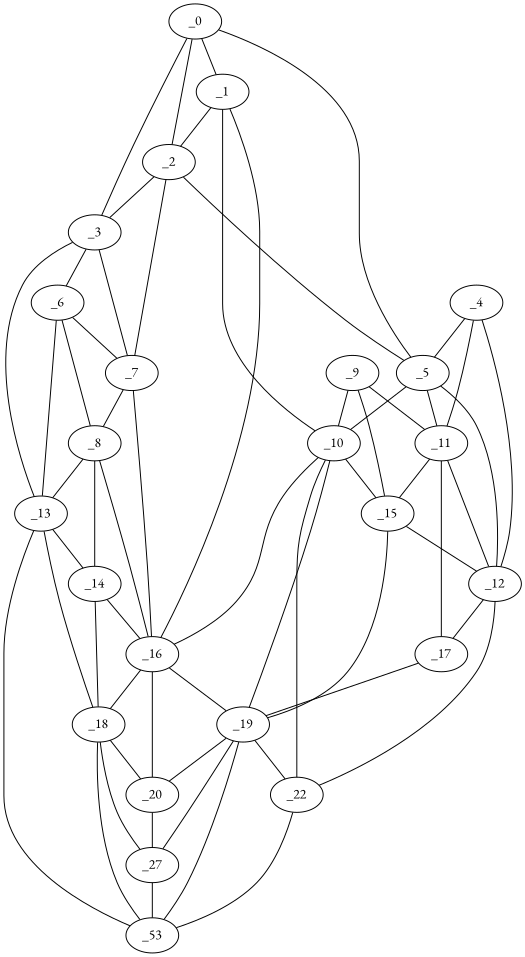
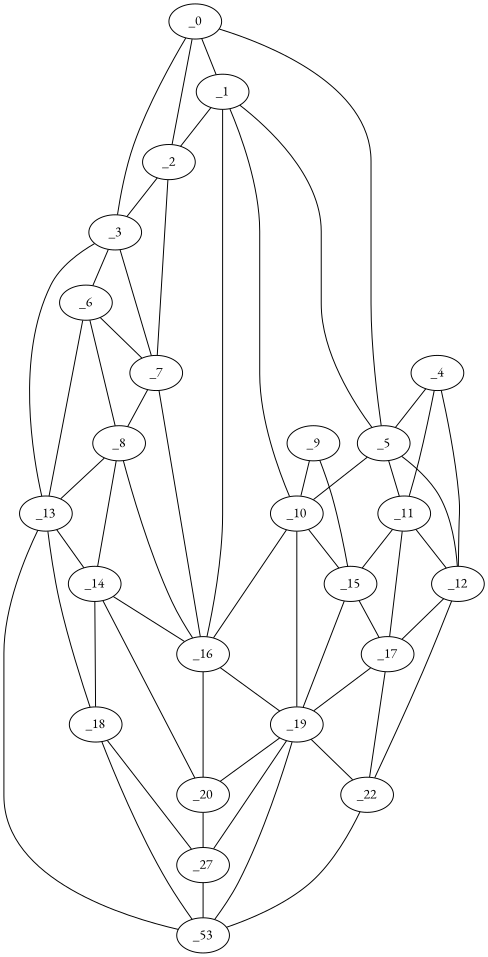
(289, 274) -> (321, 258)
(397, 408) -> none
(434, 544) -> (369, 619)
(297, 616) -> (377, 724)
(125, 689) -> none
(125, 760) -> (149, 689)
